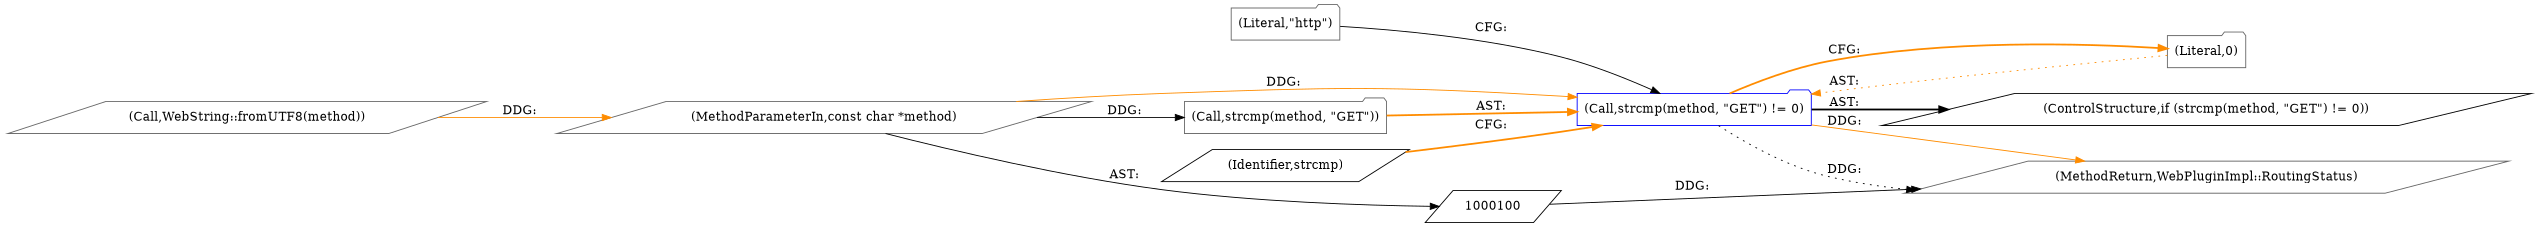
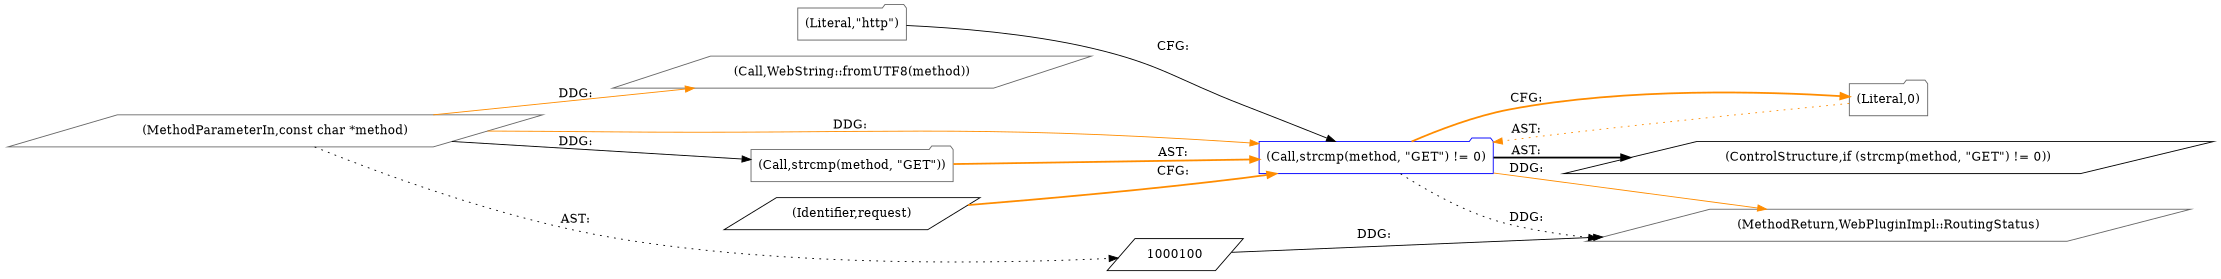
(520, 118) -> (559, 102)
(1285, 166) -> (852, 214)
(1155, 189) -> (705, 250)
